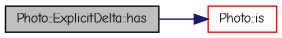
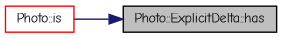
(177, 19) -> (91, 19)
